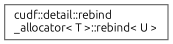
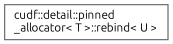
(86, 22) -> (86, 22)
